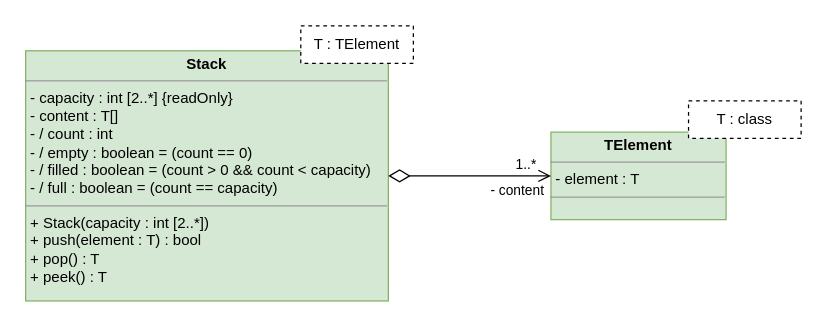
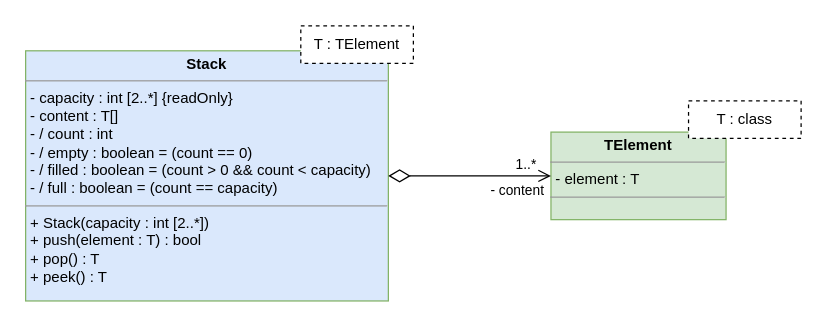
(207, 176) -> (207, 176)
